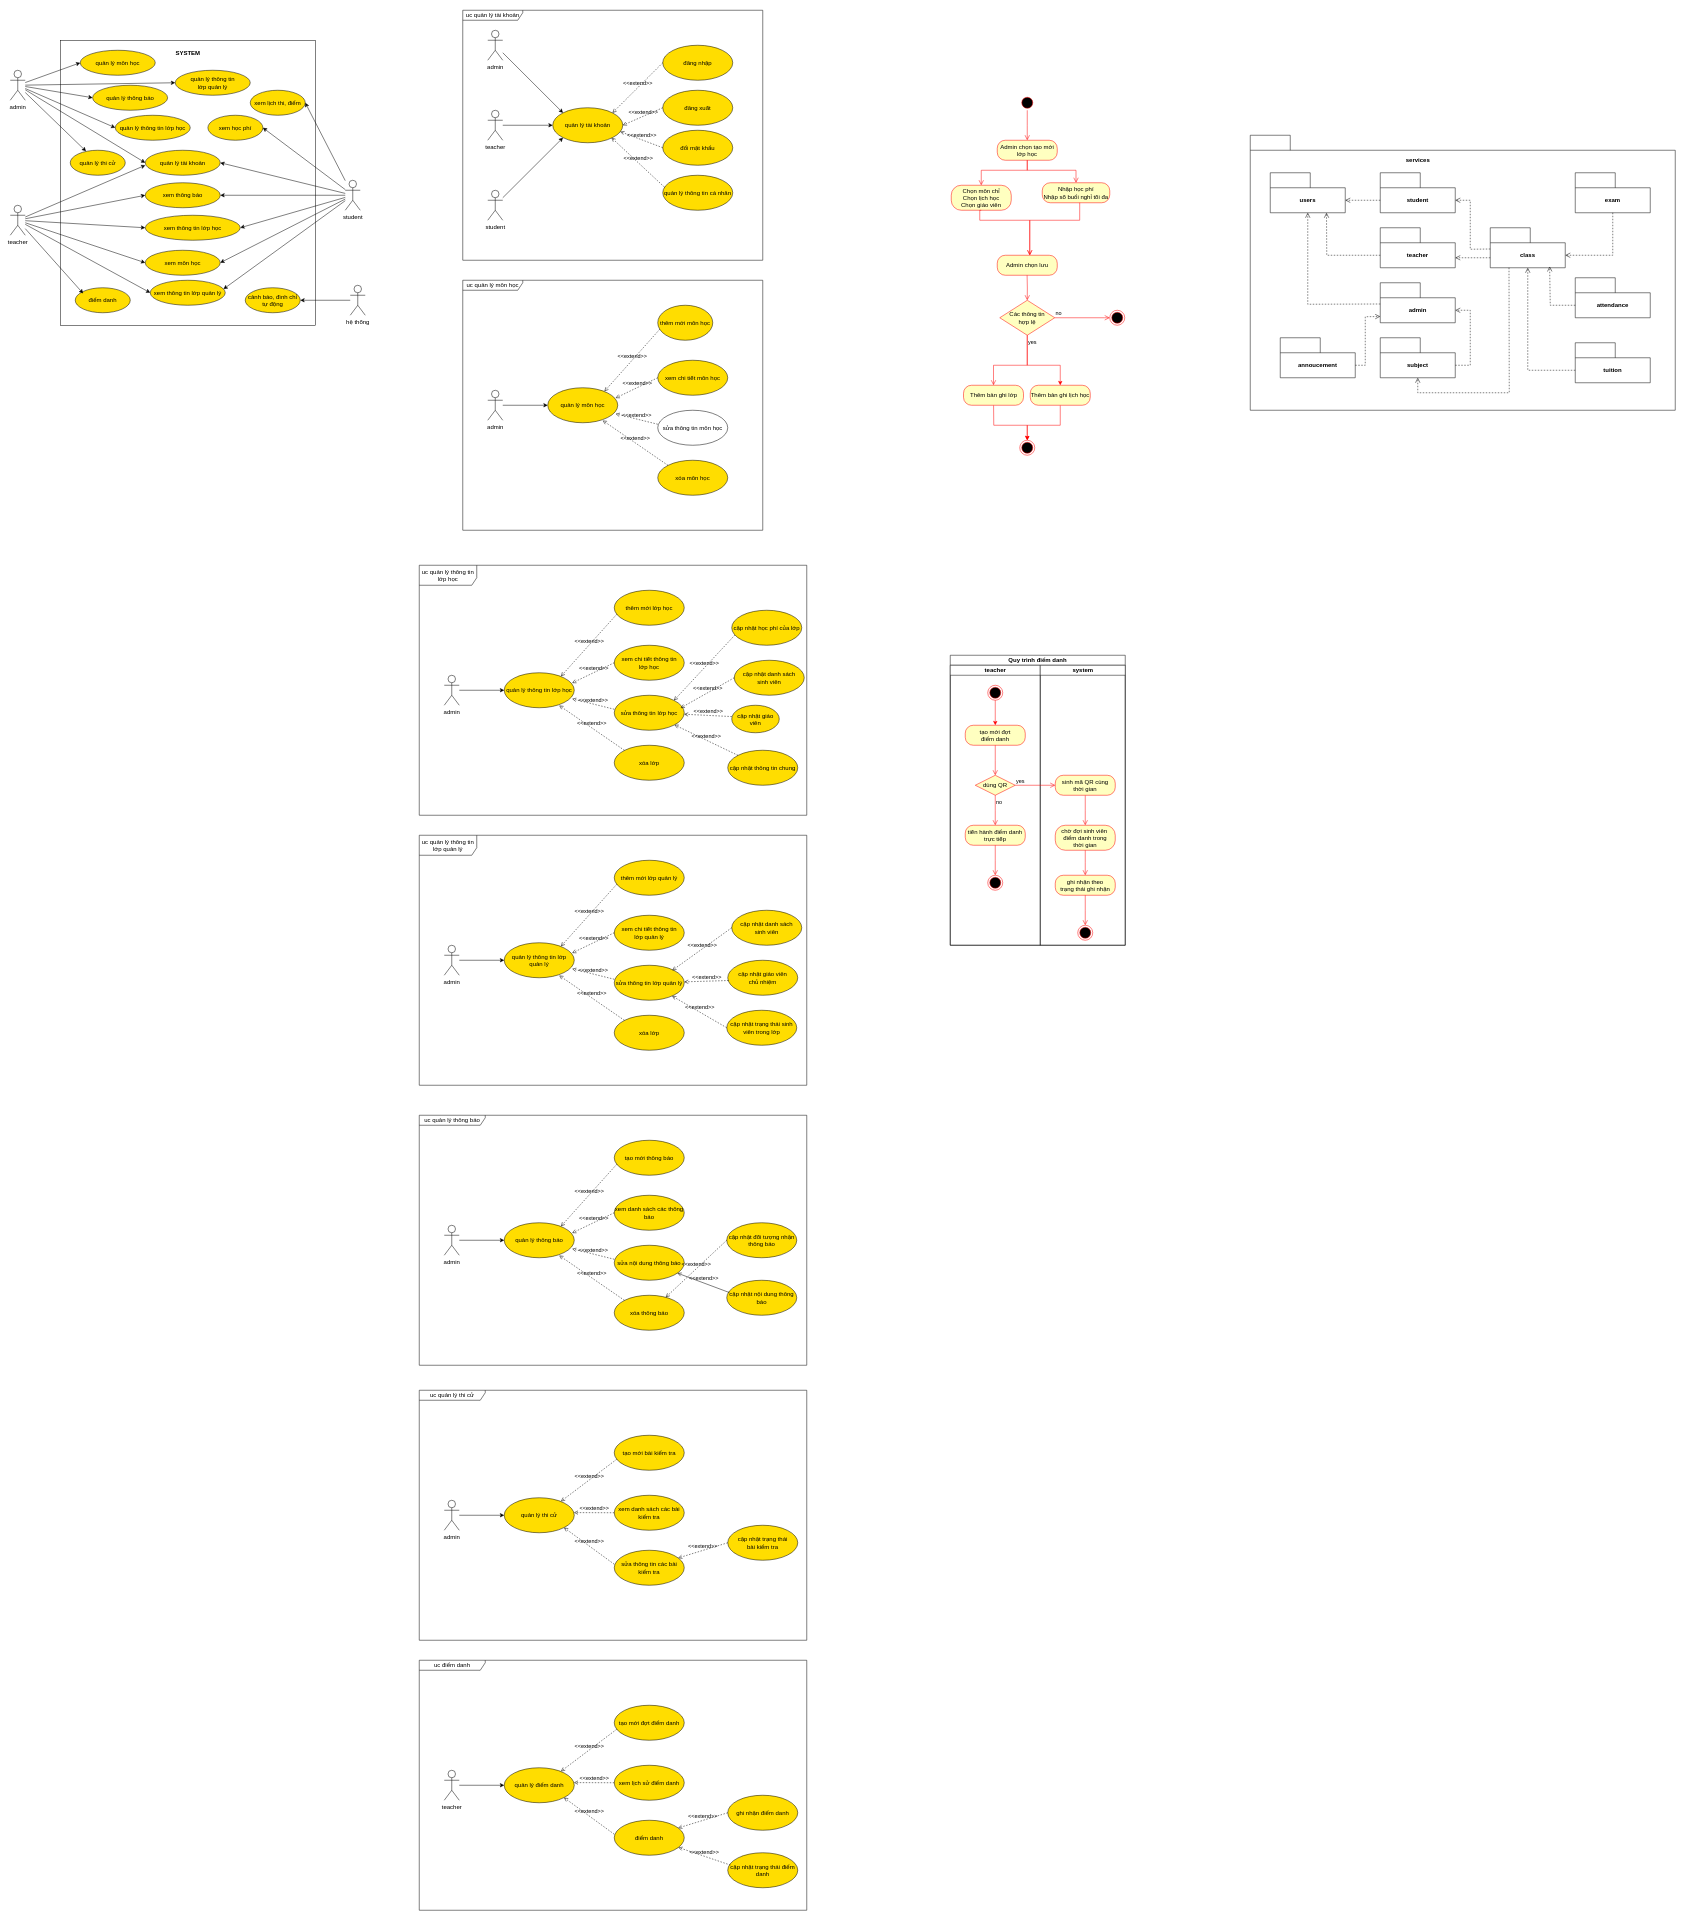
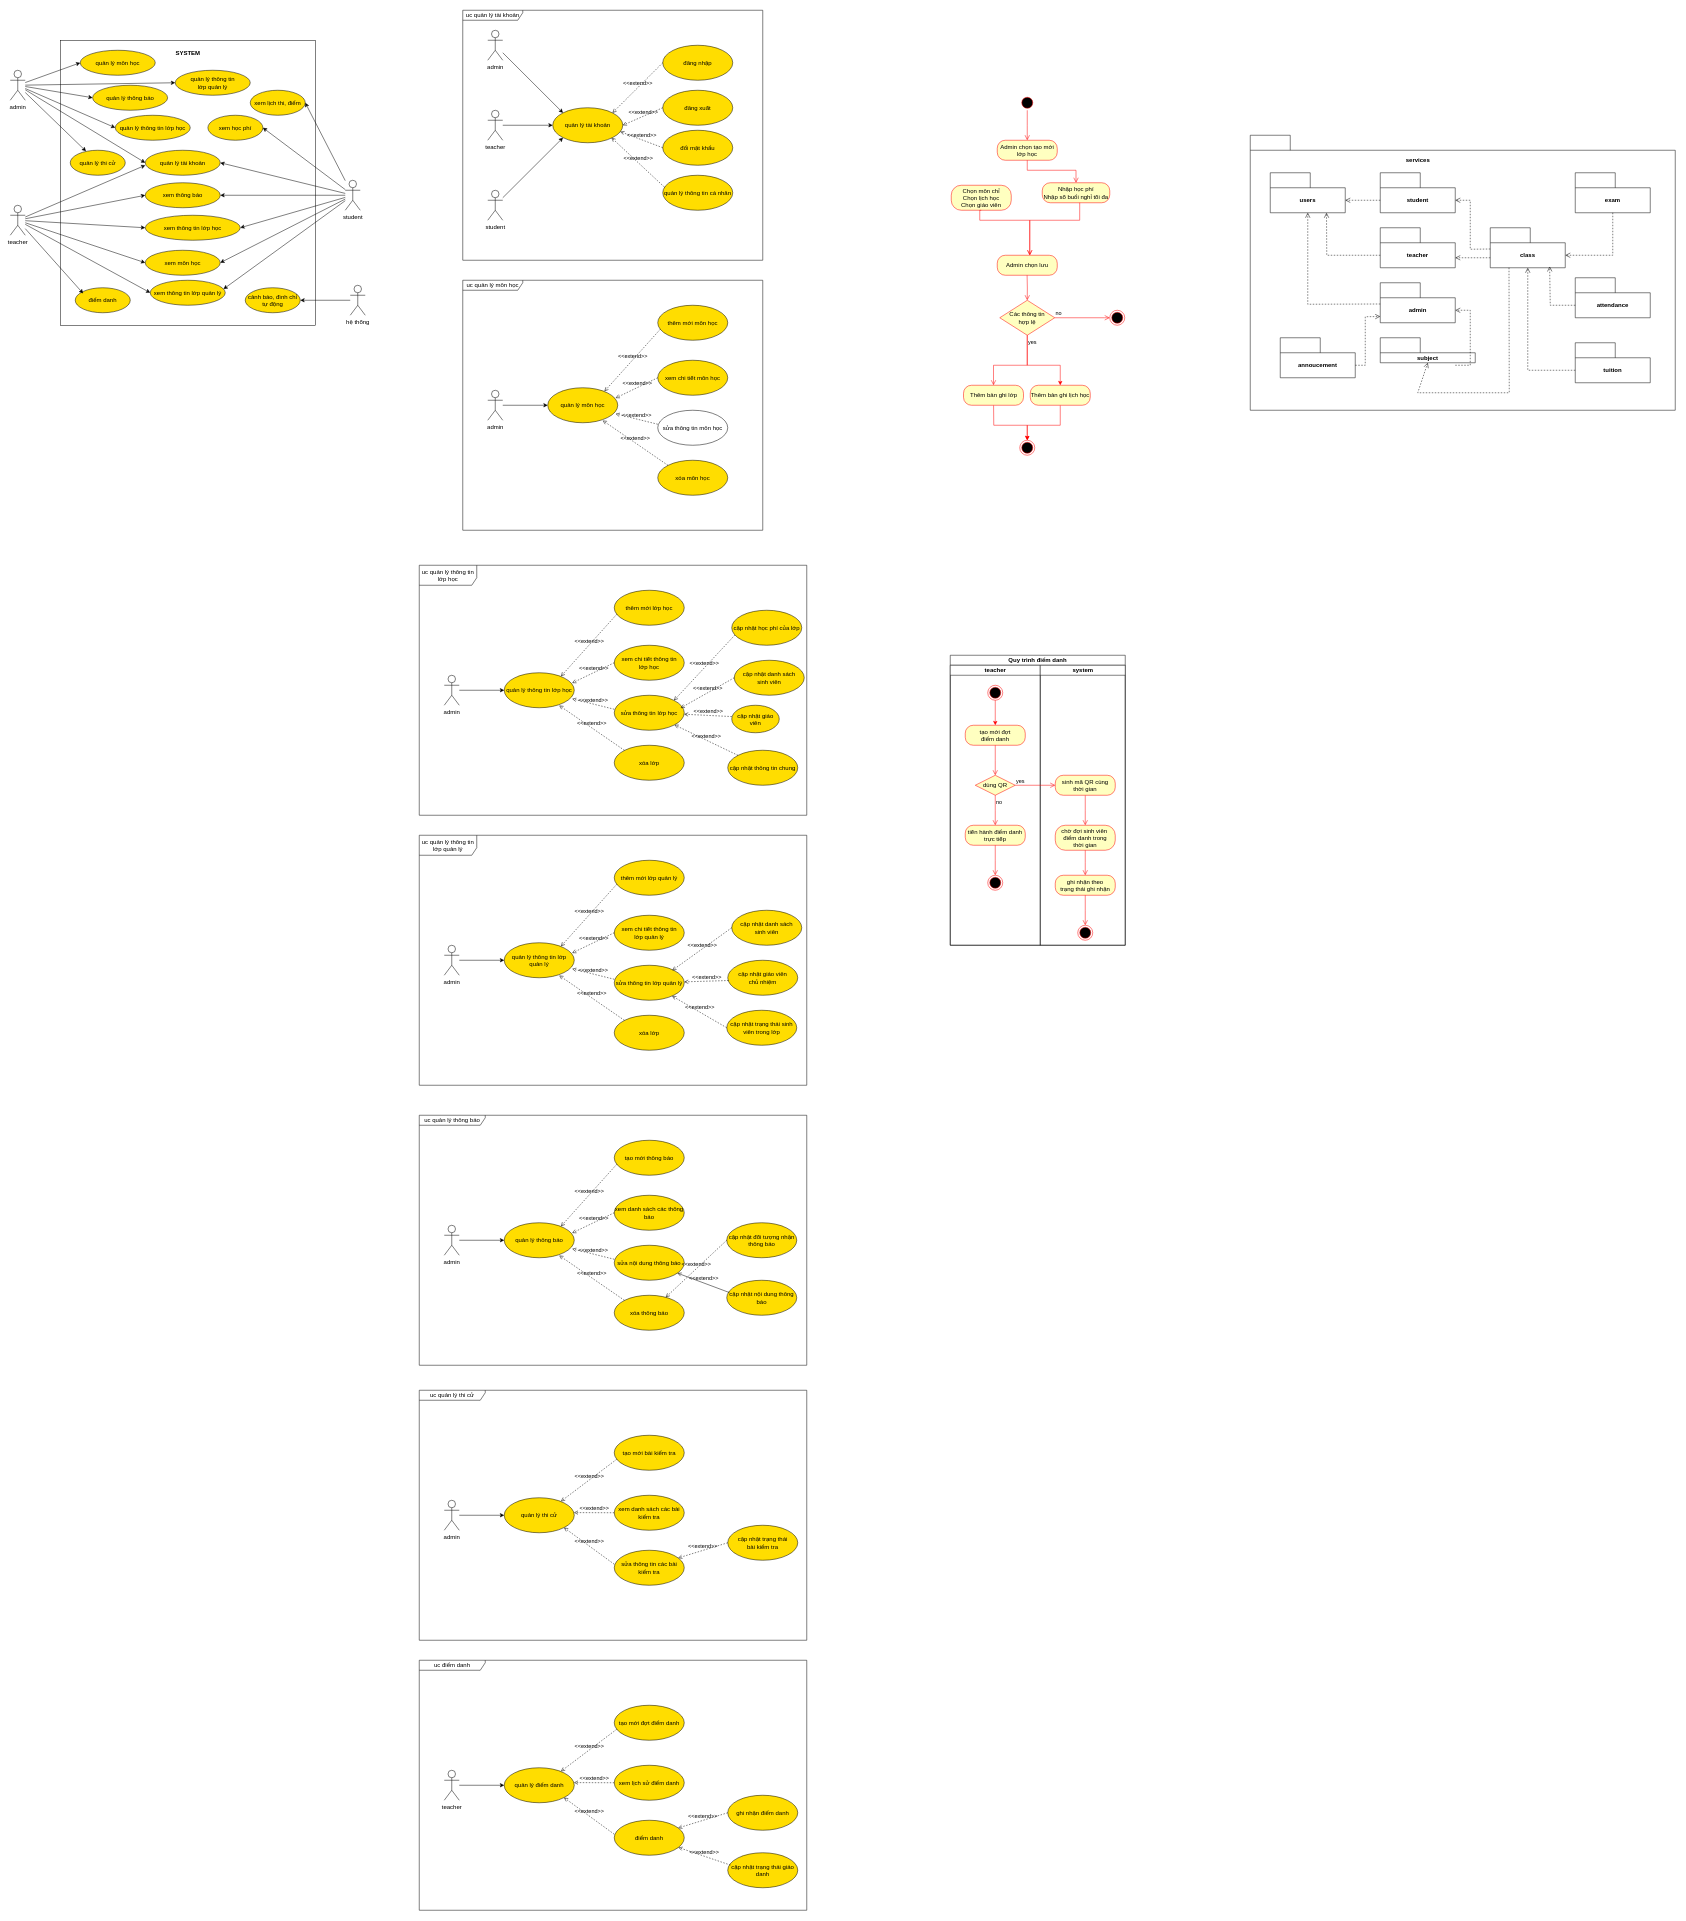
(997, 170) -> none
(685, 323) -> (693, 323)
(1418, 358) -> (1428, 350)
(763, 1870) -> (763, 1870)
